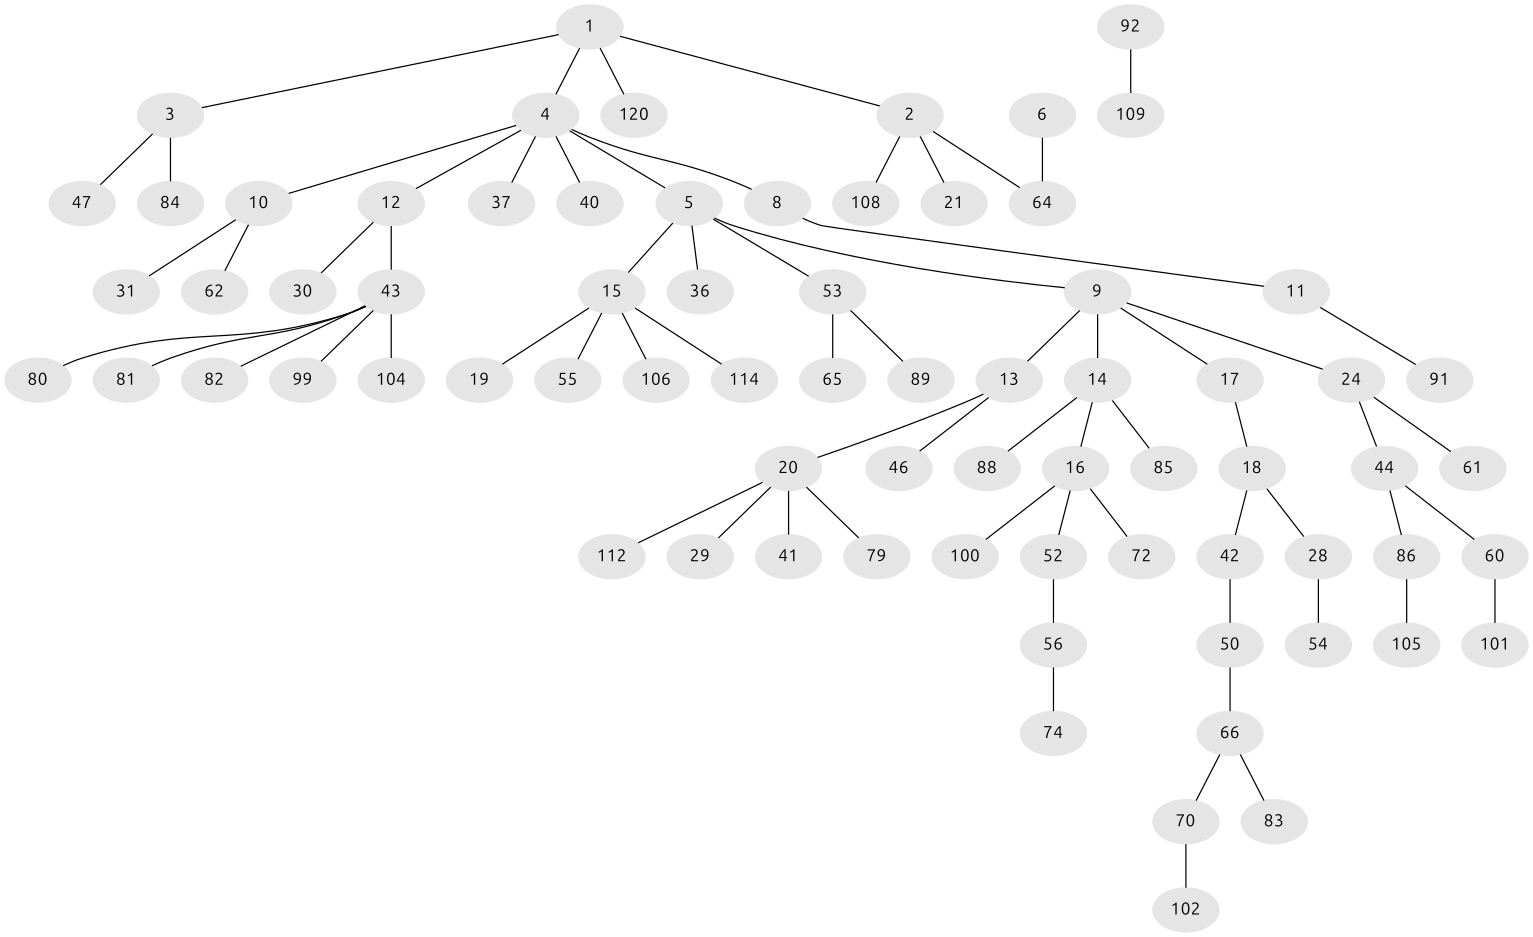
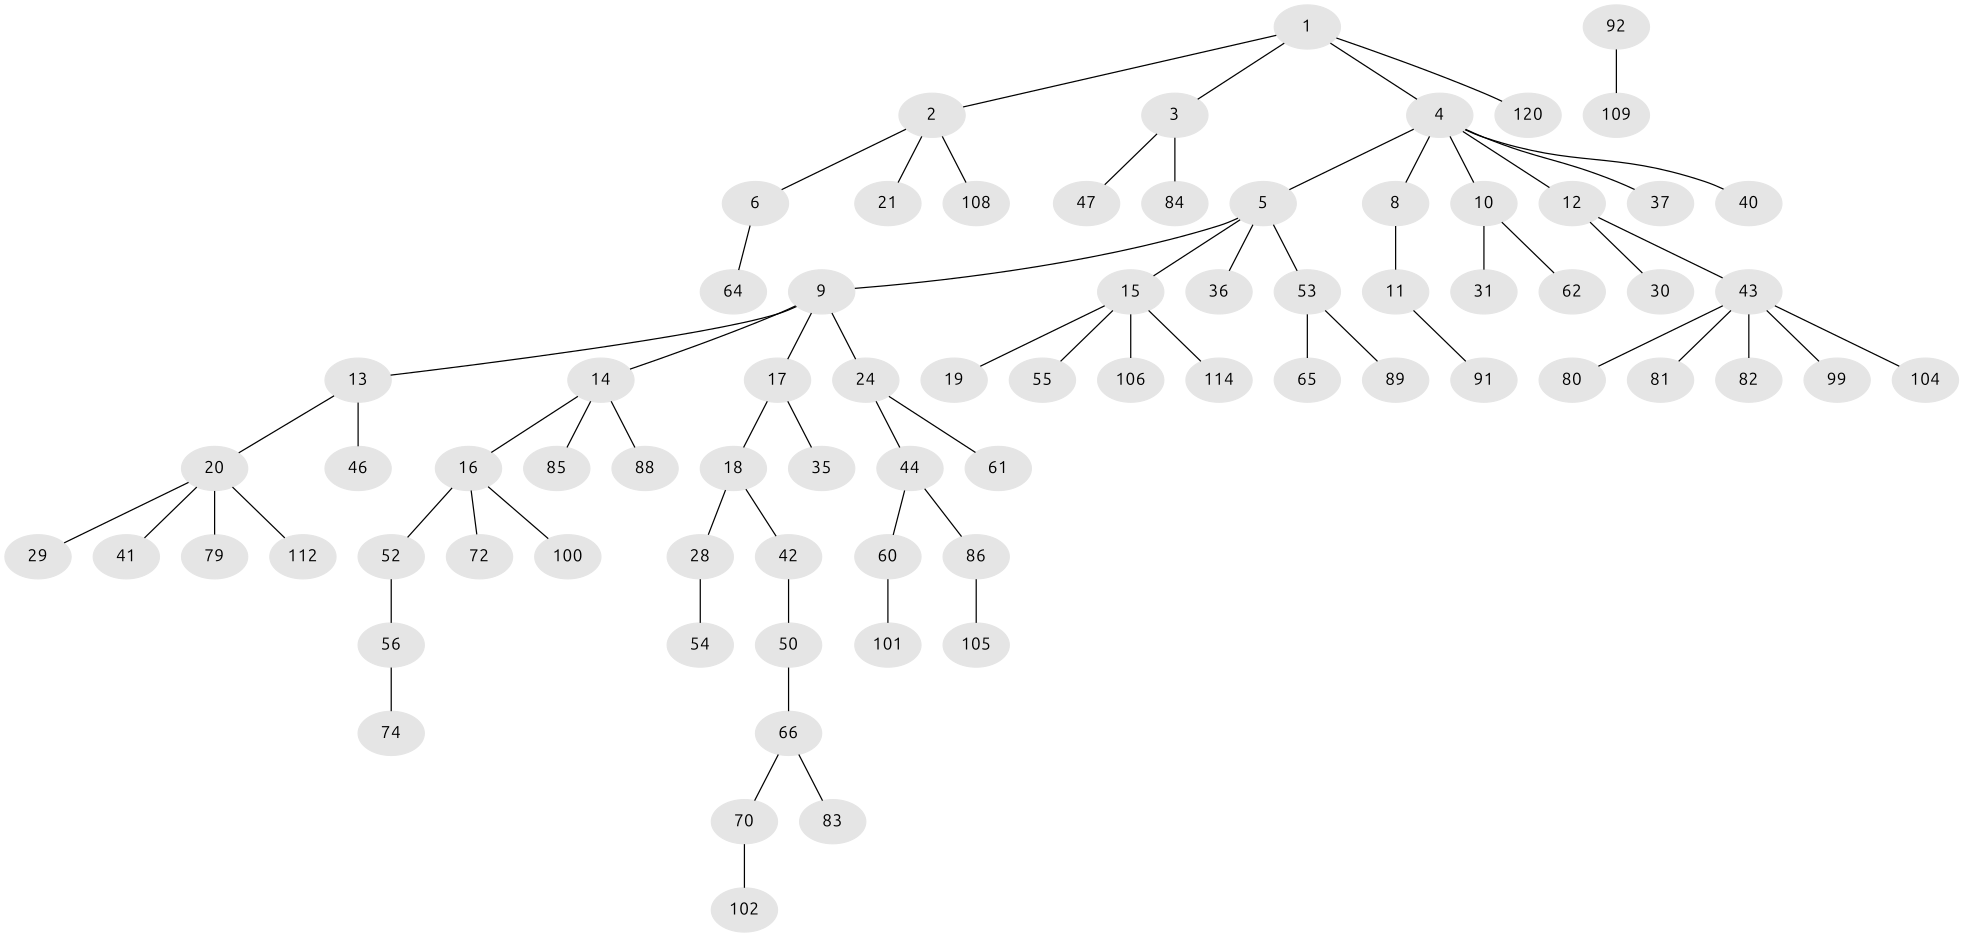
(976, 160) -> (844, 159)
none -> (822, 468)
